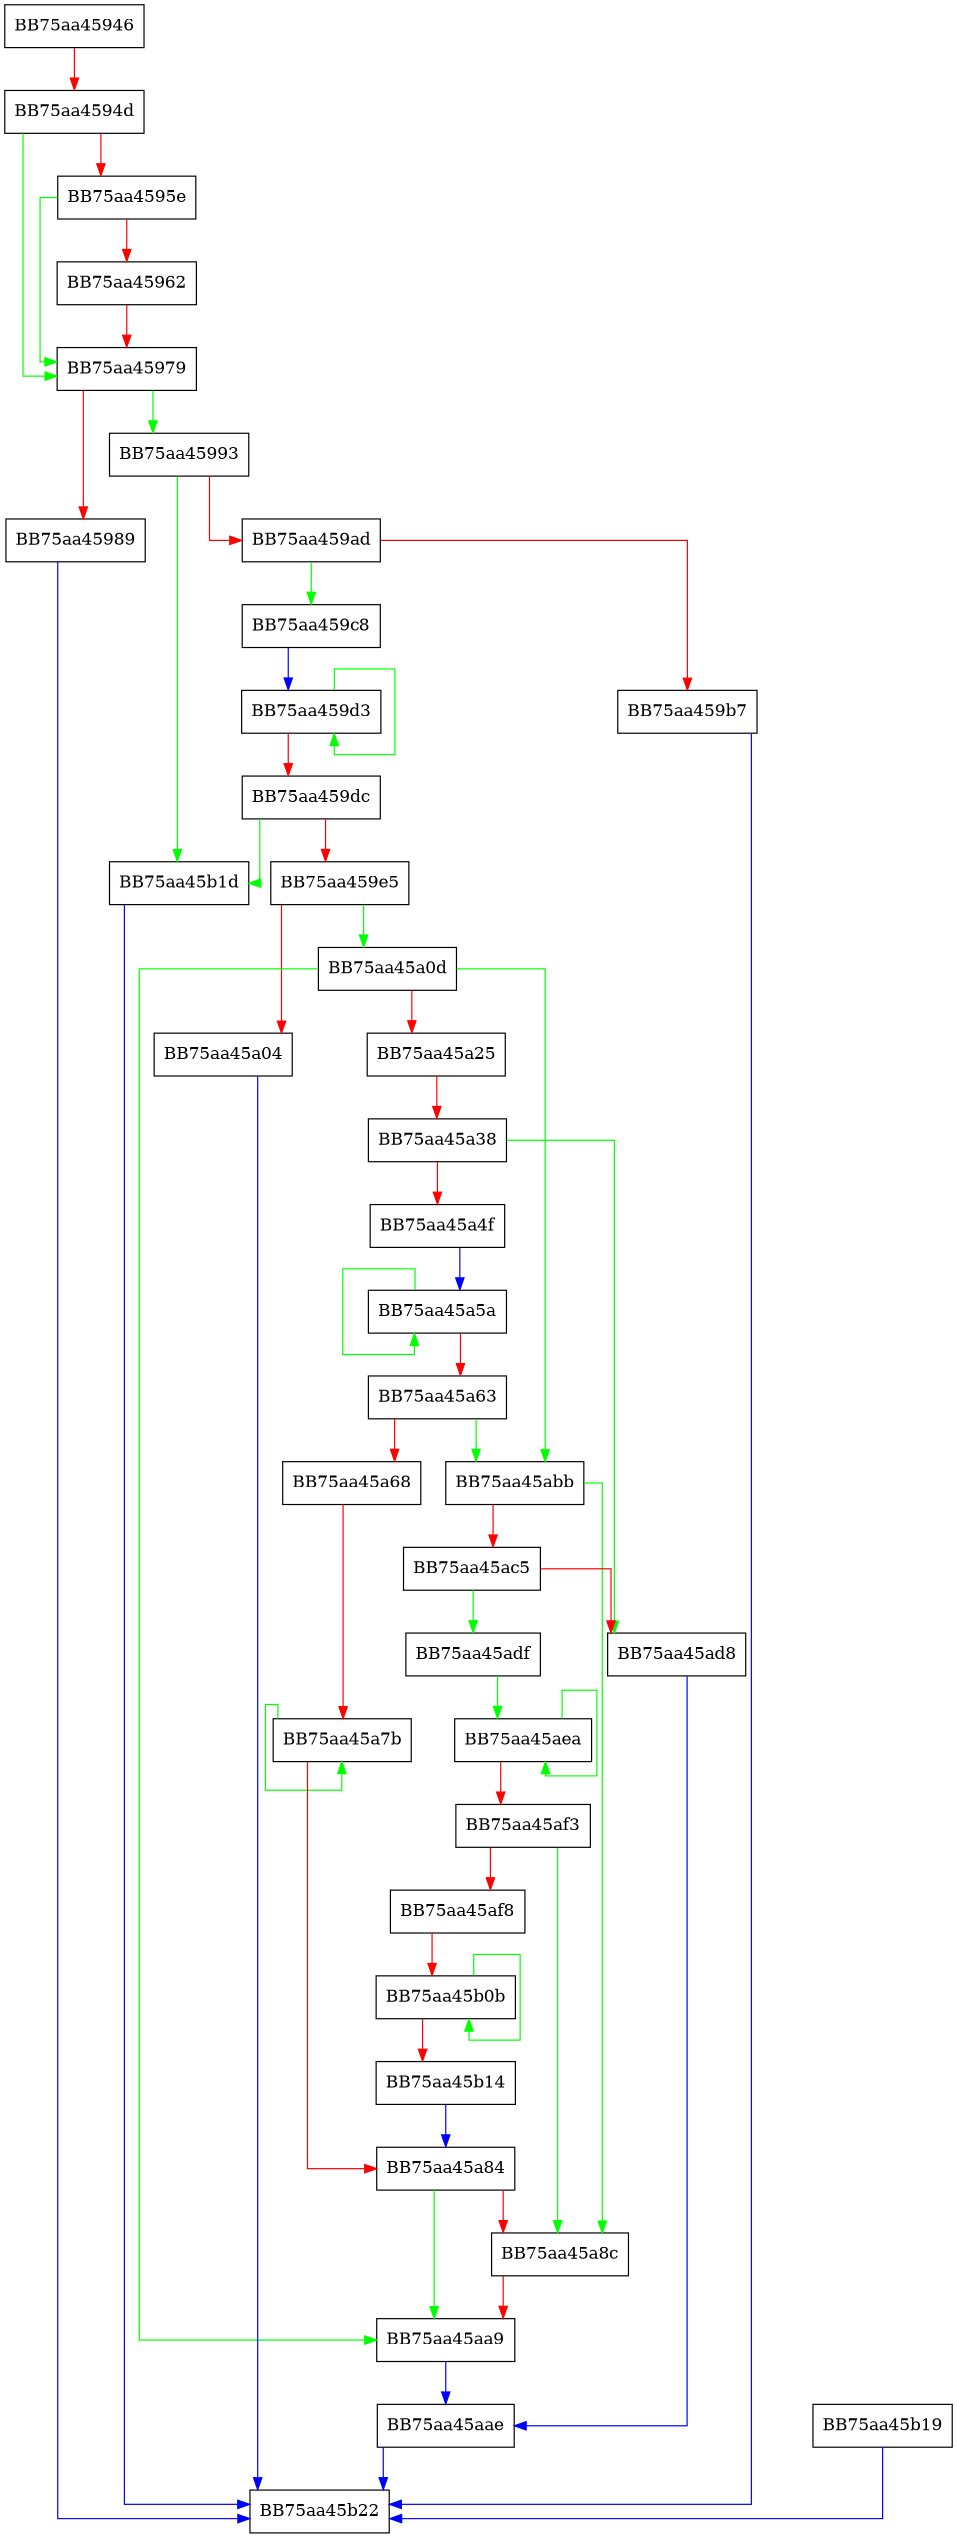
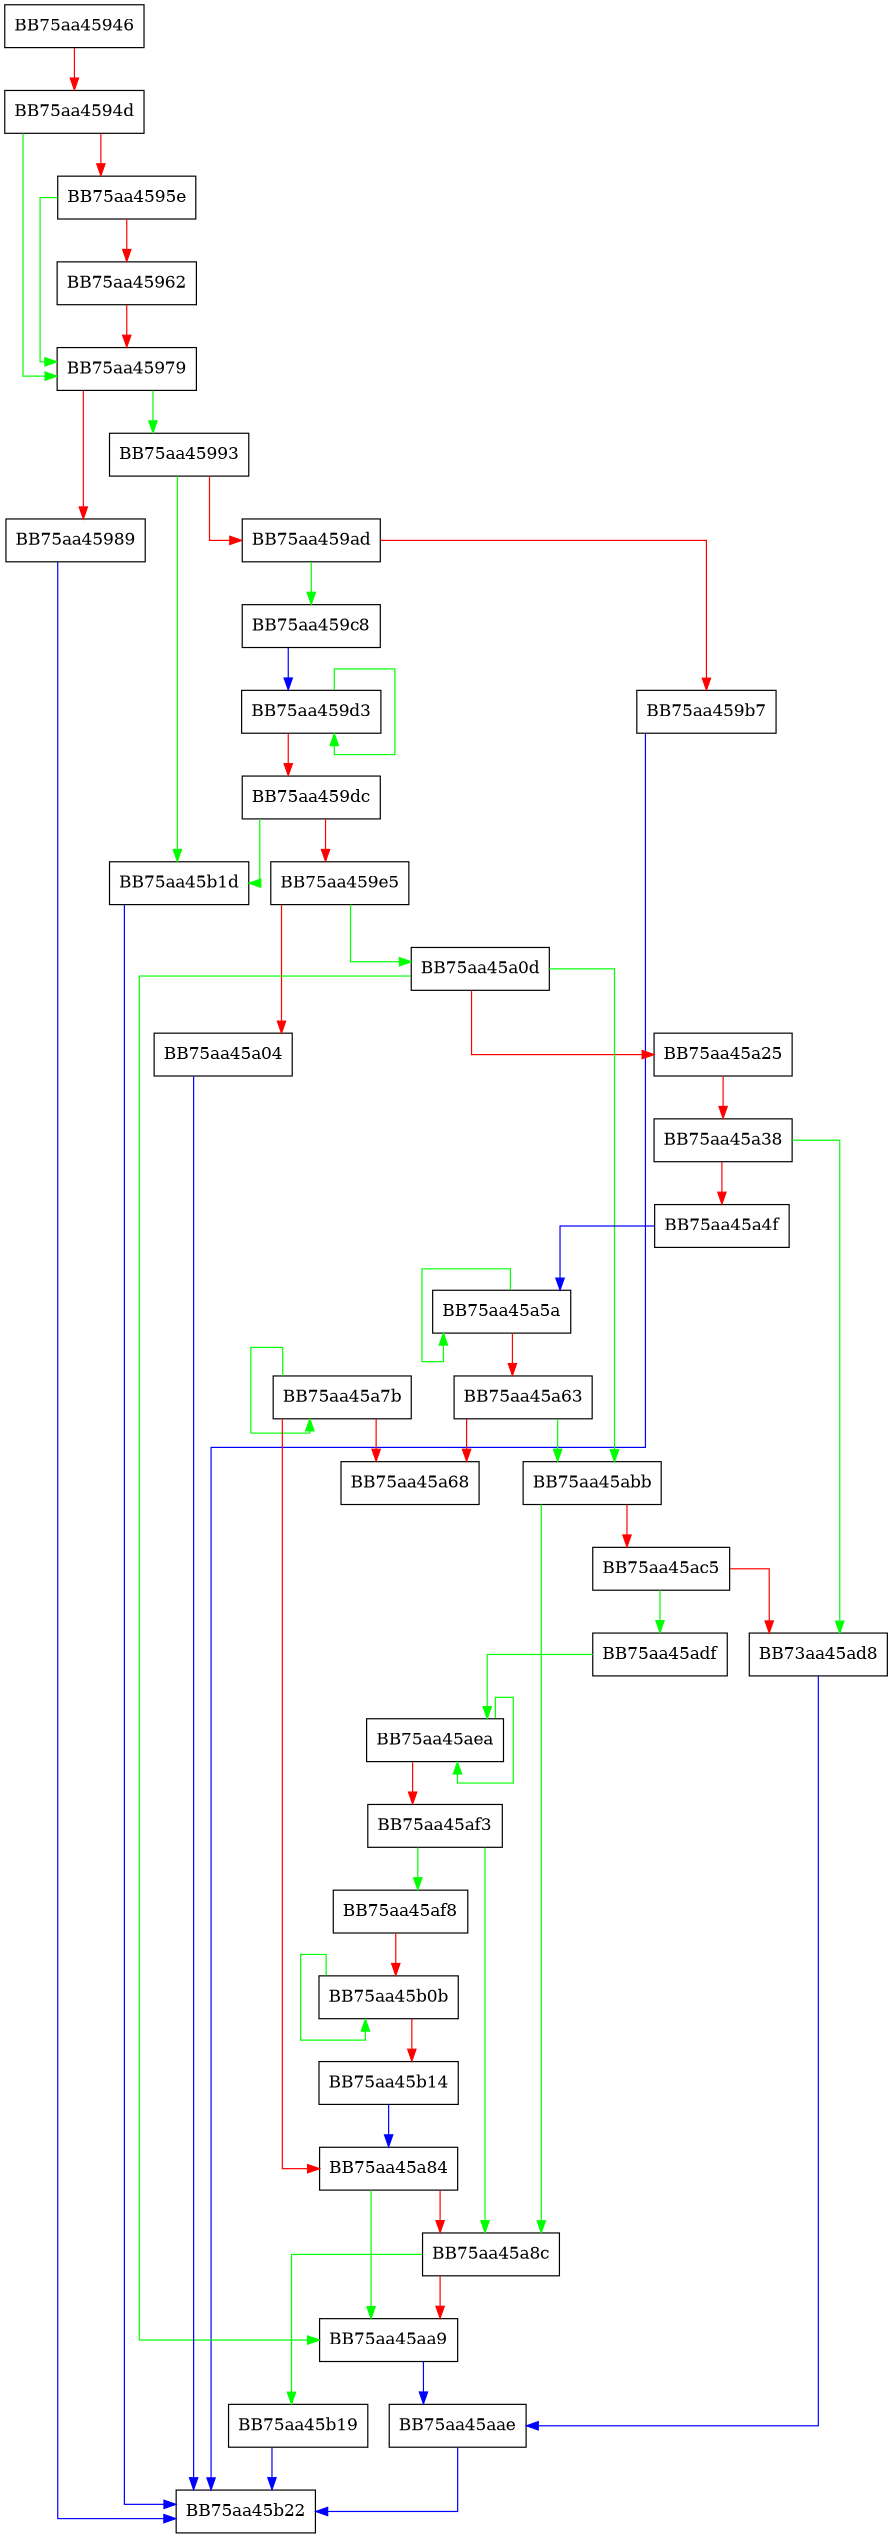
(343, 1606) -> (376, 1434)
(677, 1654) -> (818, 1654)
(490, 1863) -> (418, 1863)
none -> (291, 2258)
